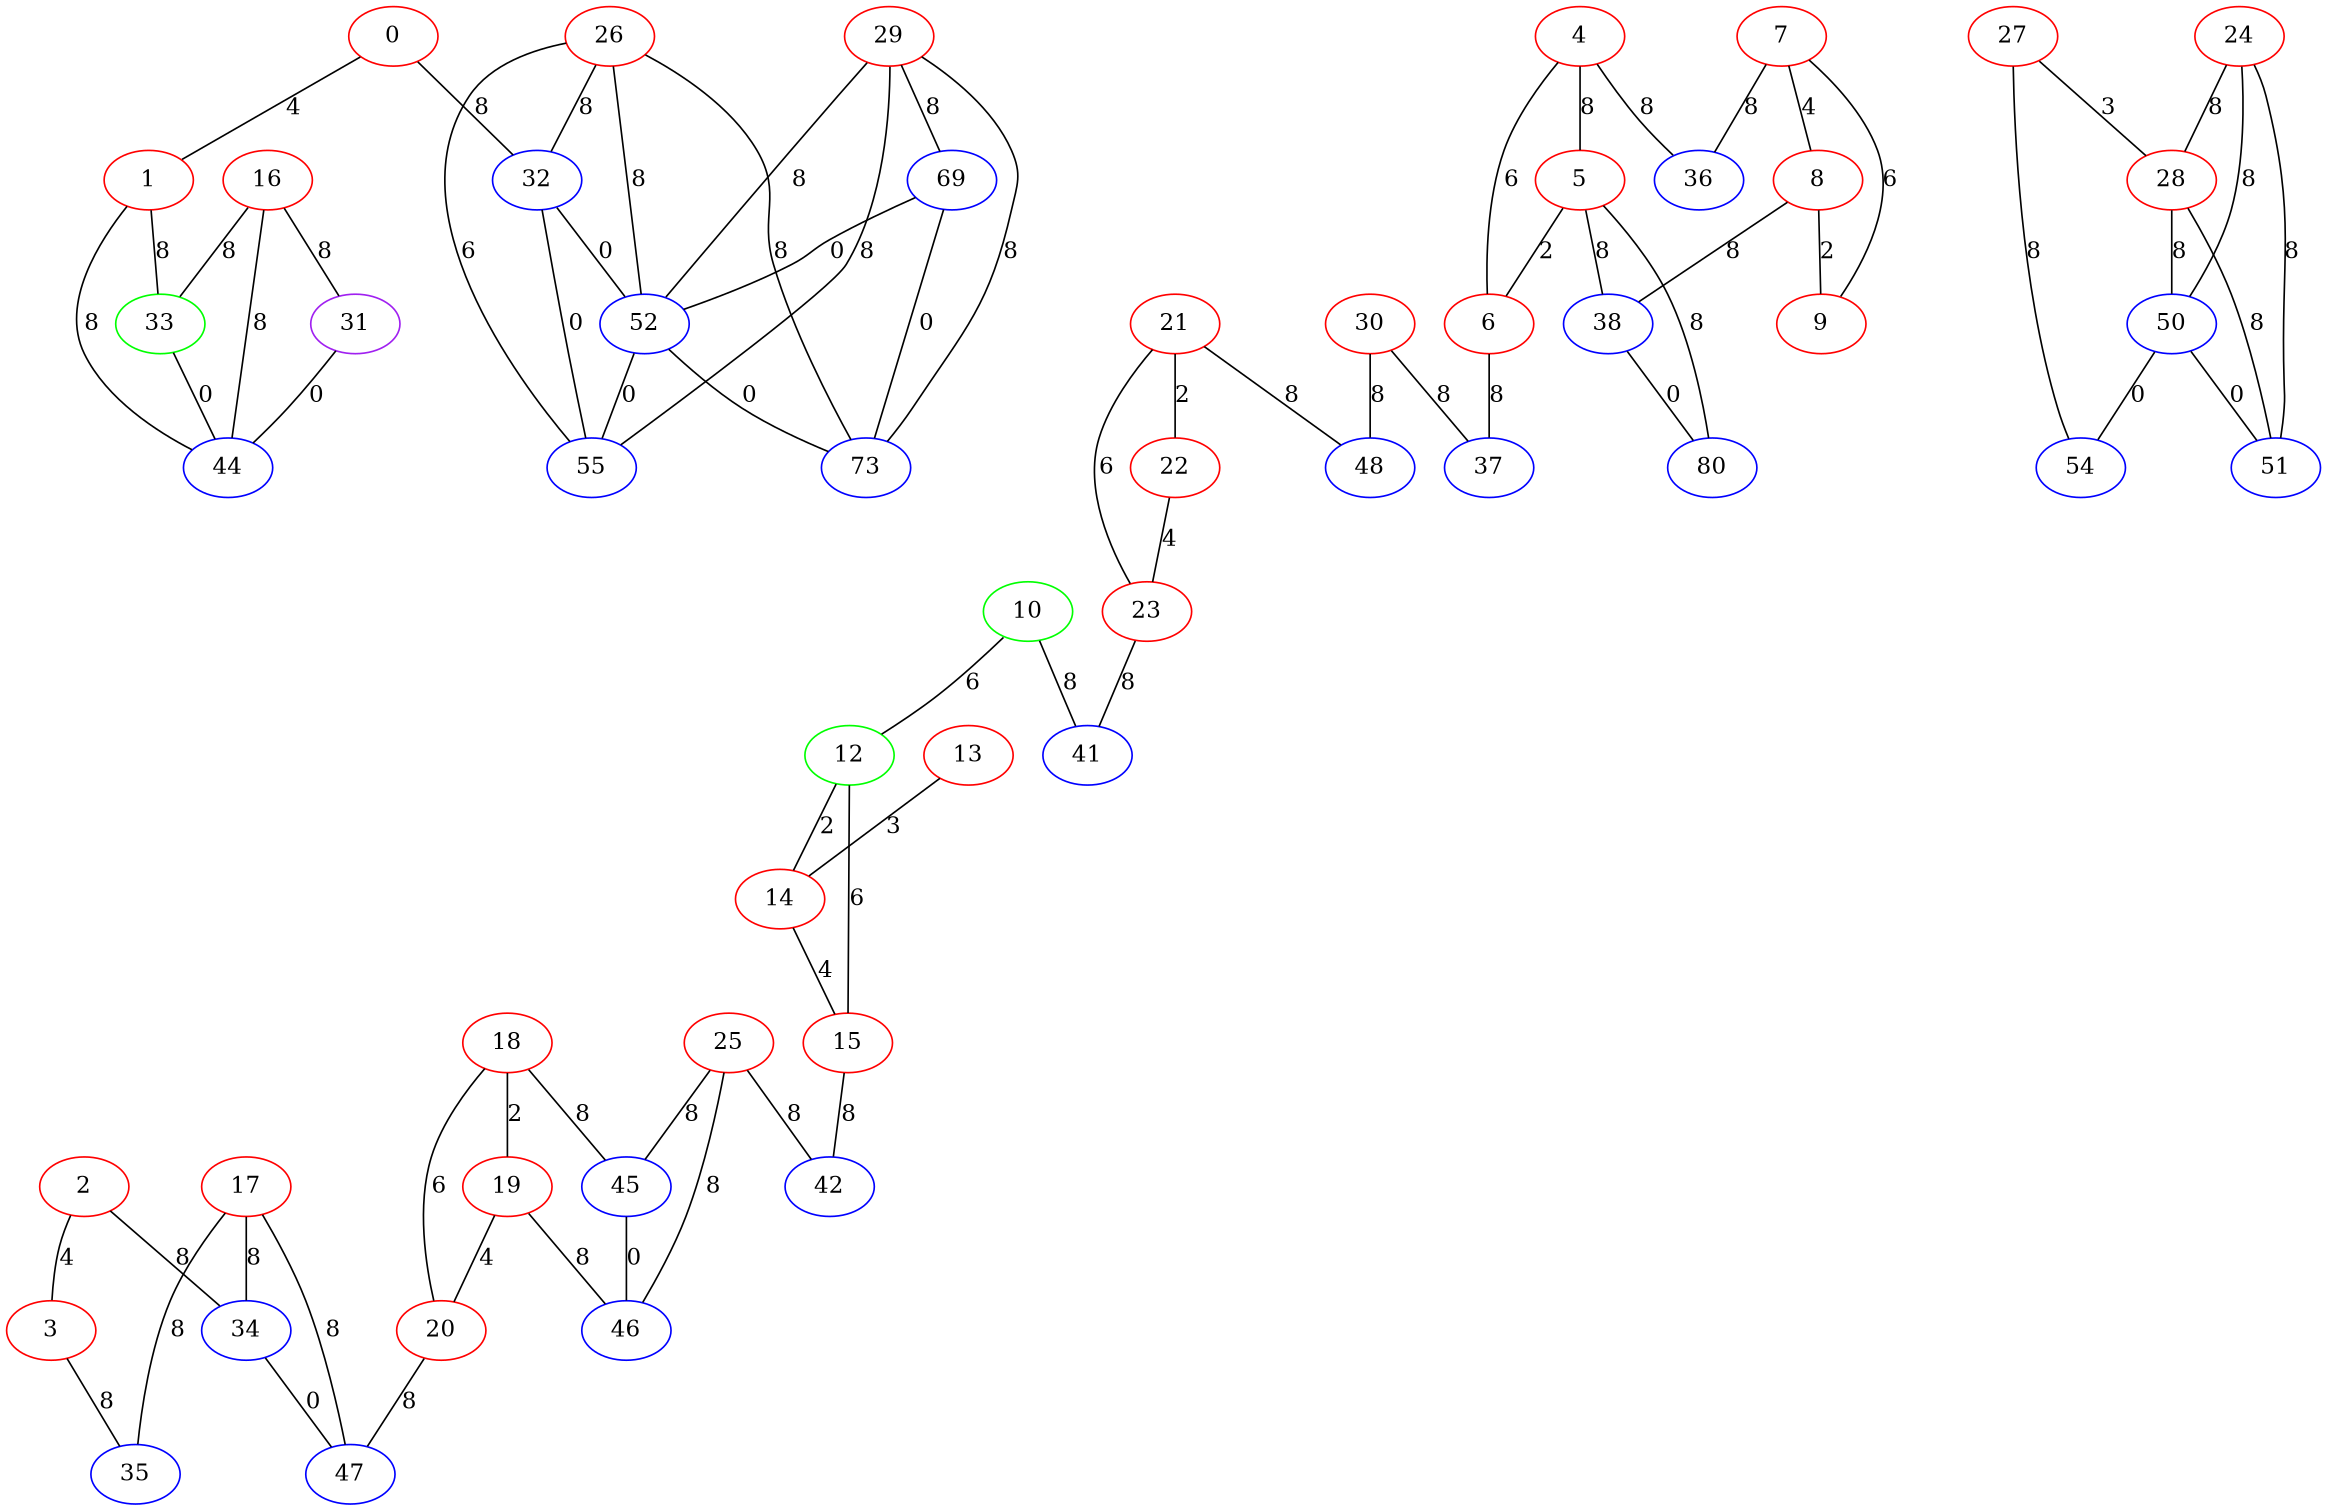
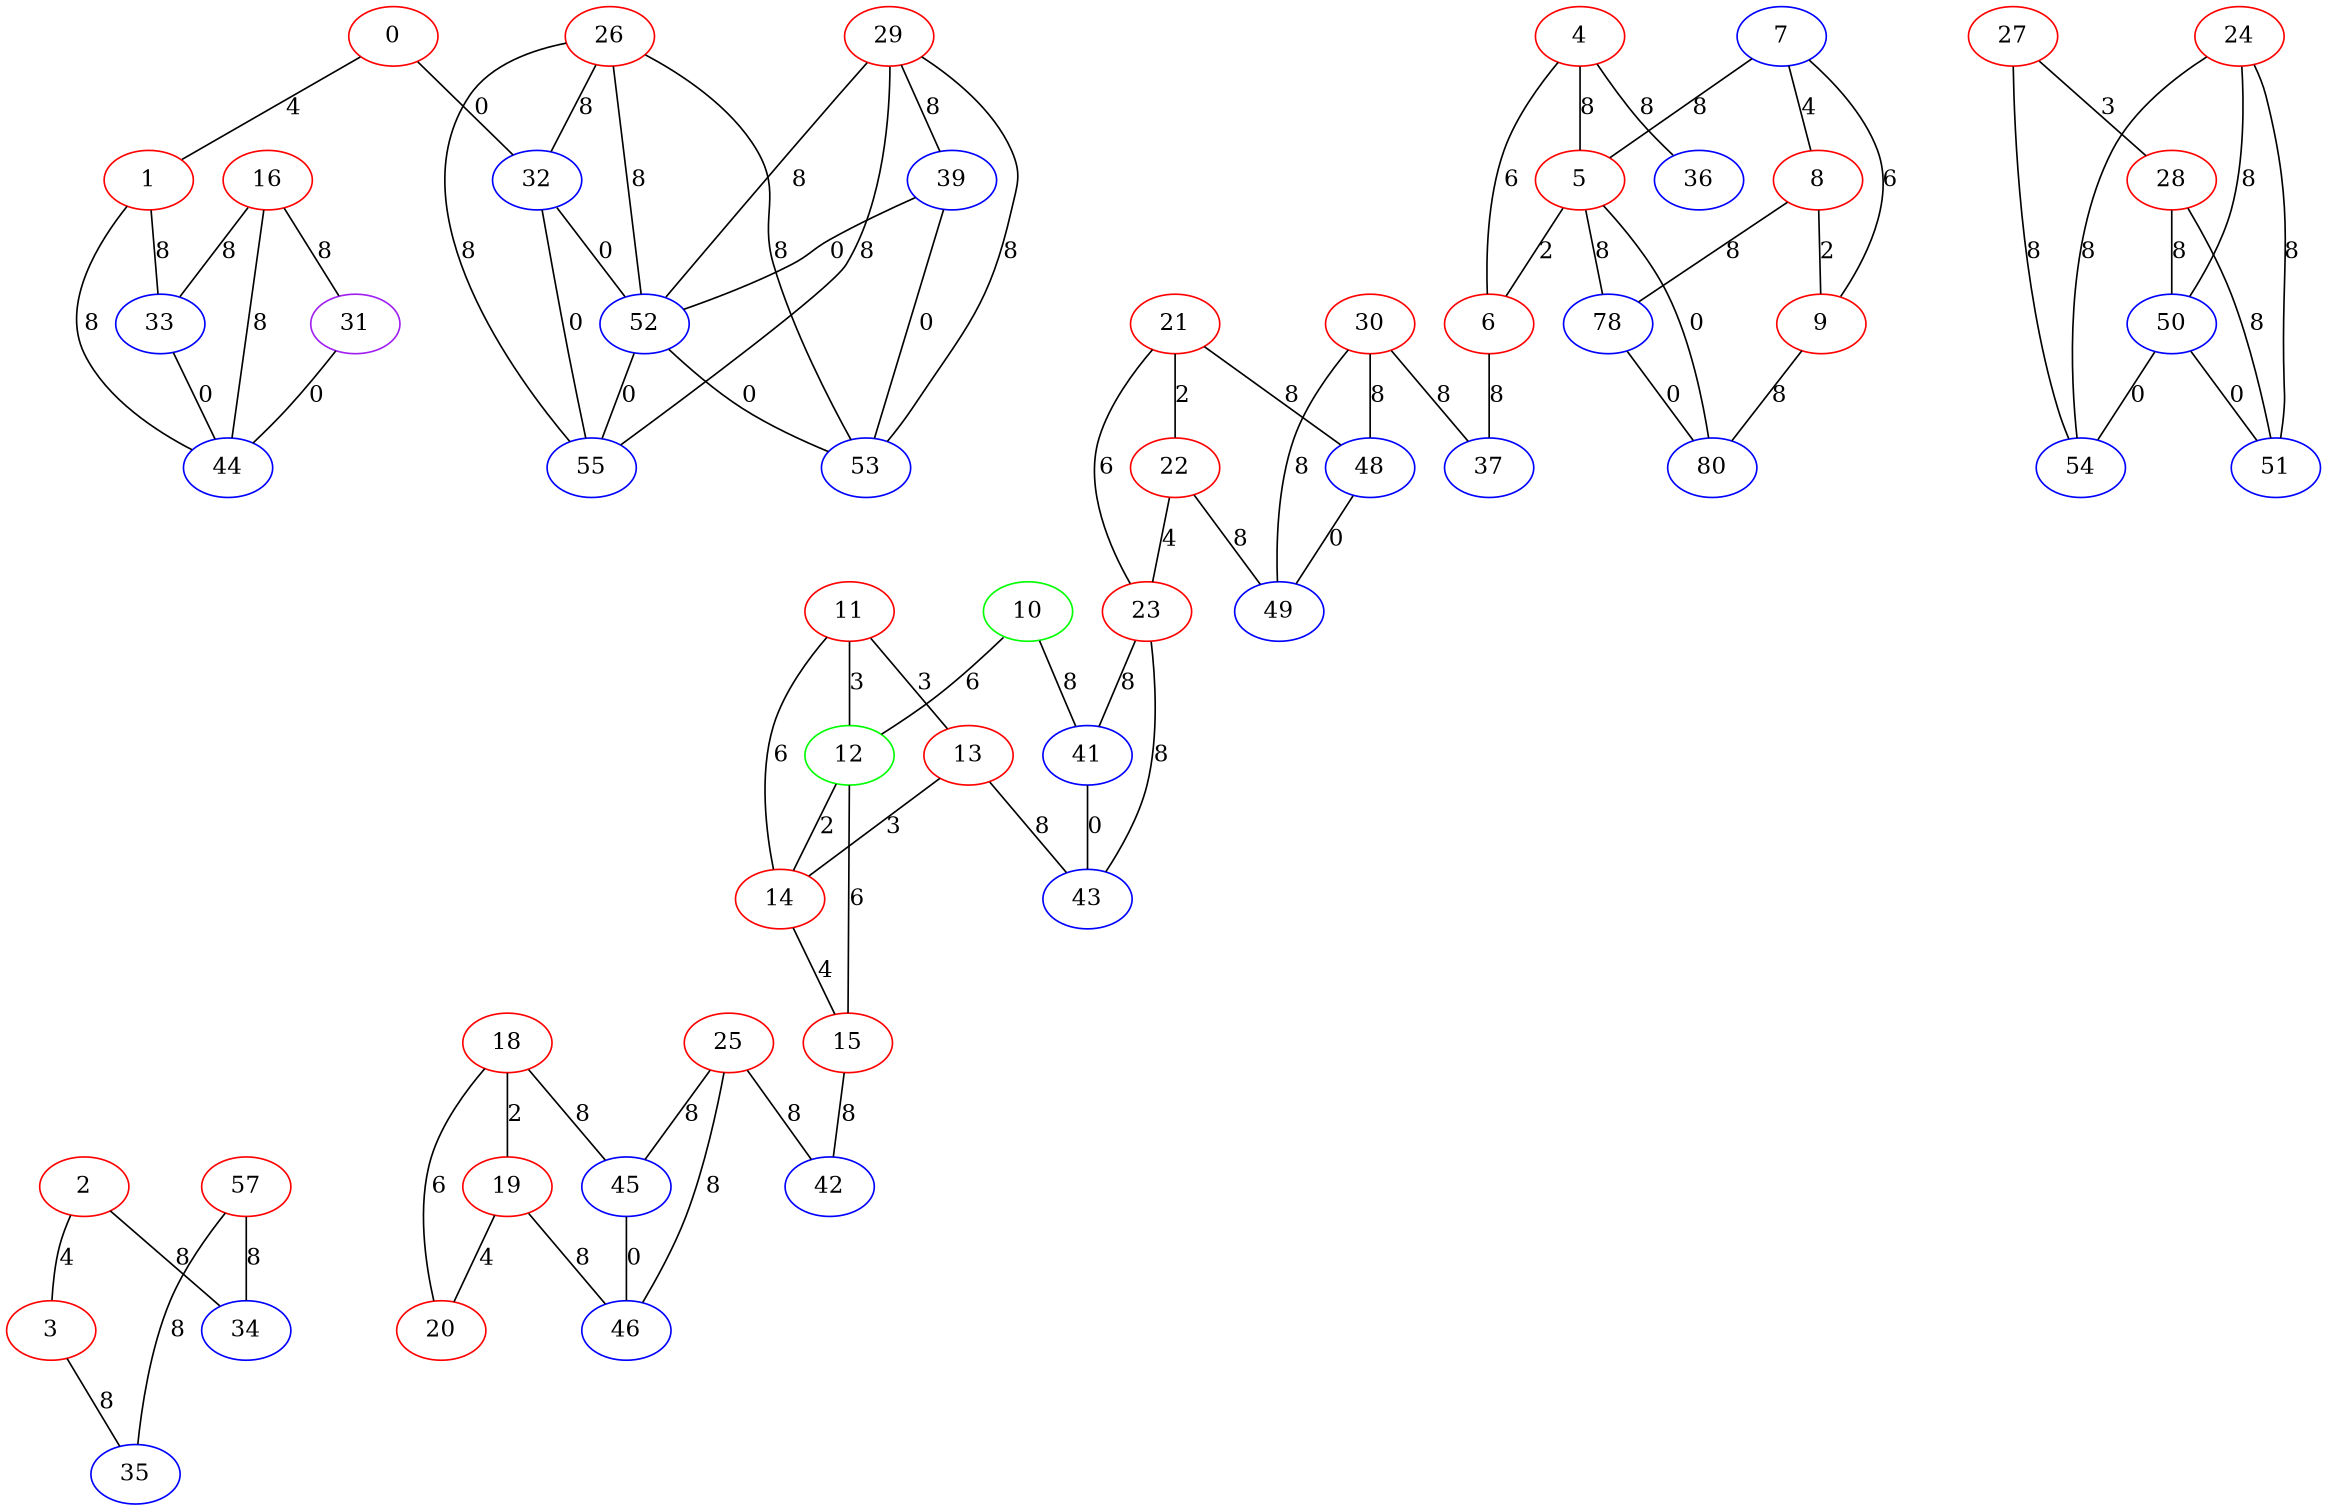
(1782, 36) -> (1782, 36)
(483, 108) -> (483, 108)
(1740, 108) -> (1681, 108)
(2206, 108) -> (2086, 225)
(952, 180) -> (952, 180)
(469, 252) -> (469, 252)
(160, 324) -> (160, 324)
(1608, 324) -> (1608, 324)
(1697, 324) -> (1697, 324)
none -> (1767, 396)
(866, 468) -> (866, 468)
none -> (850, 612)
none -> (1279, 612)
none -> (1088, 899)
(246, 1187) -> (246, 1187)
(350, 1474) -> none
